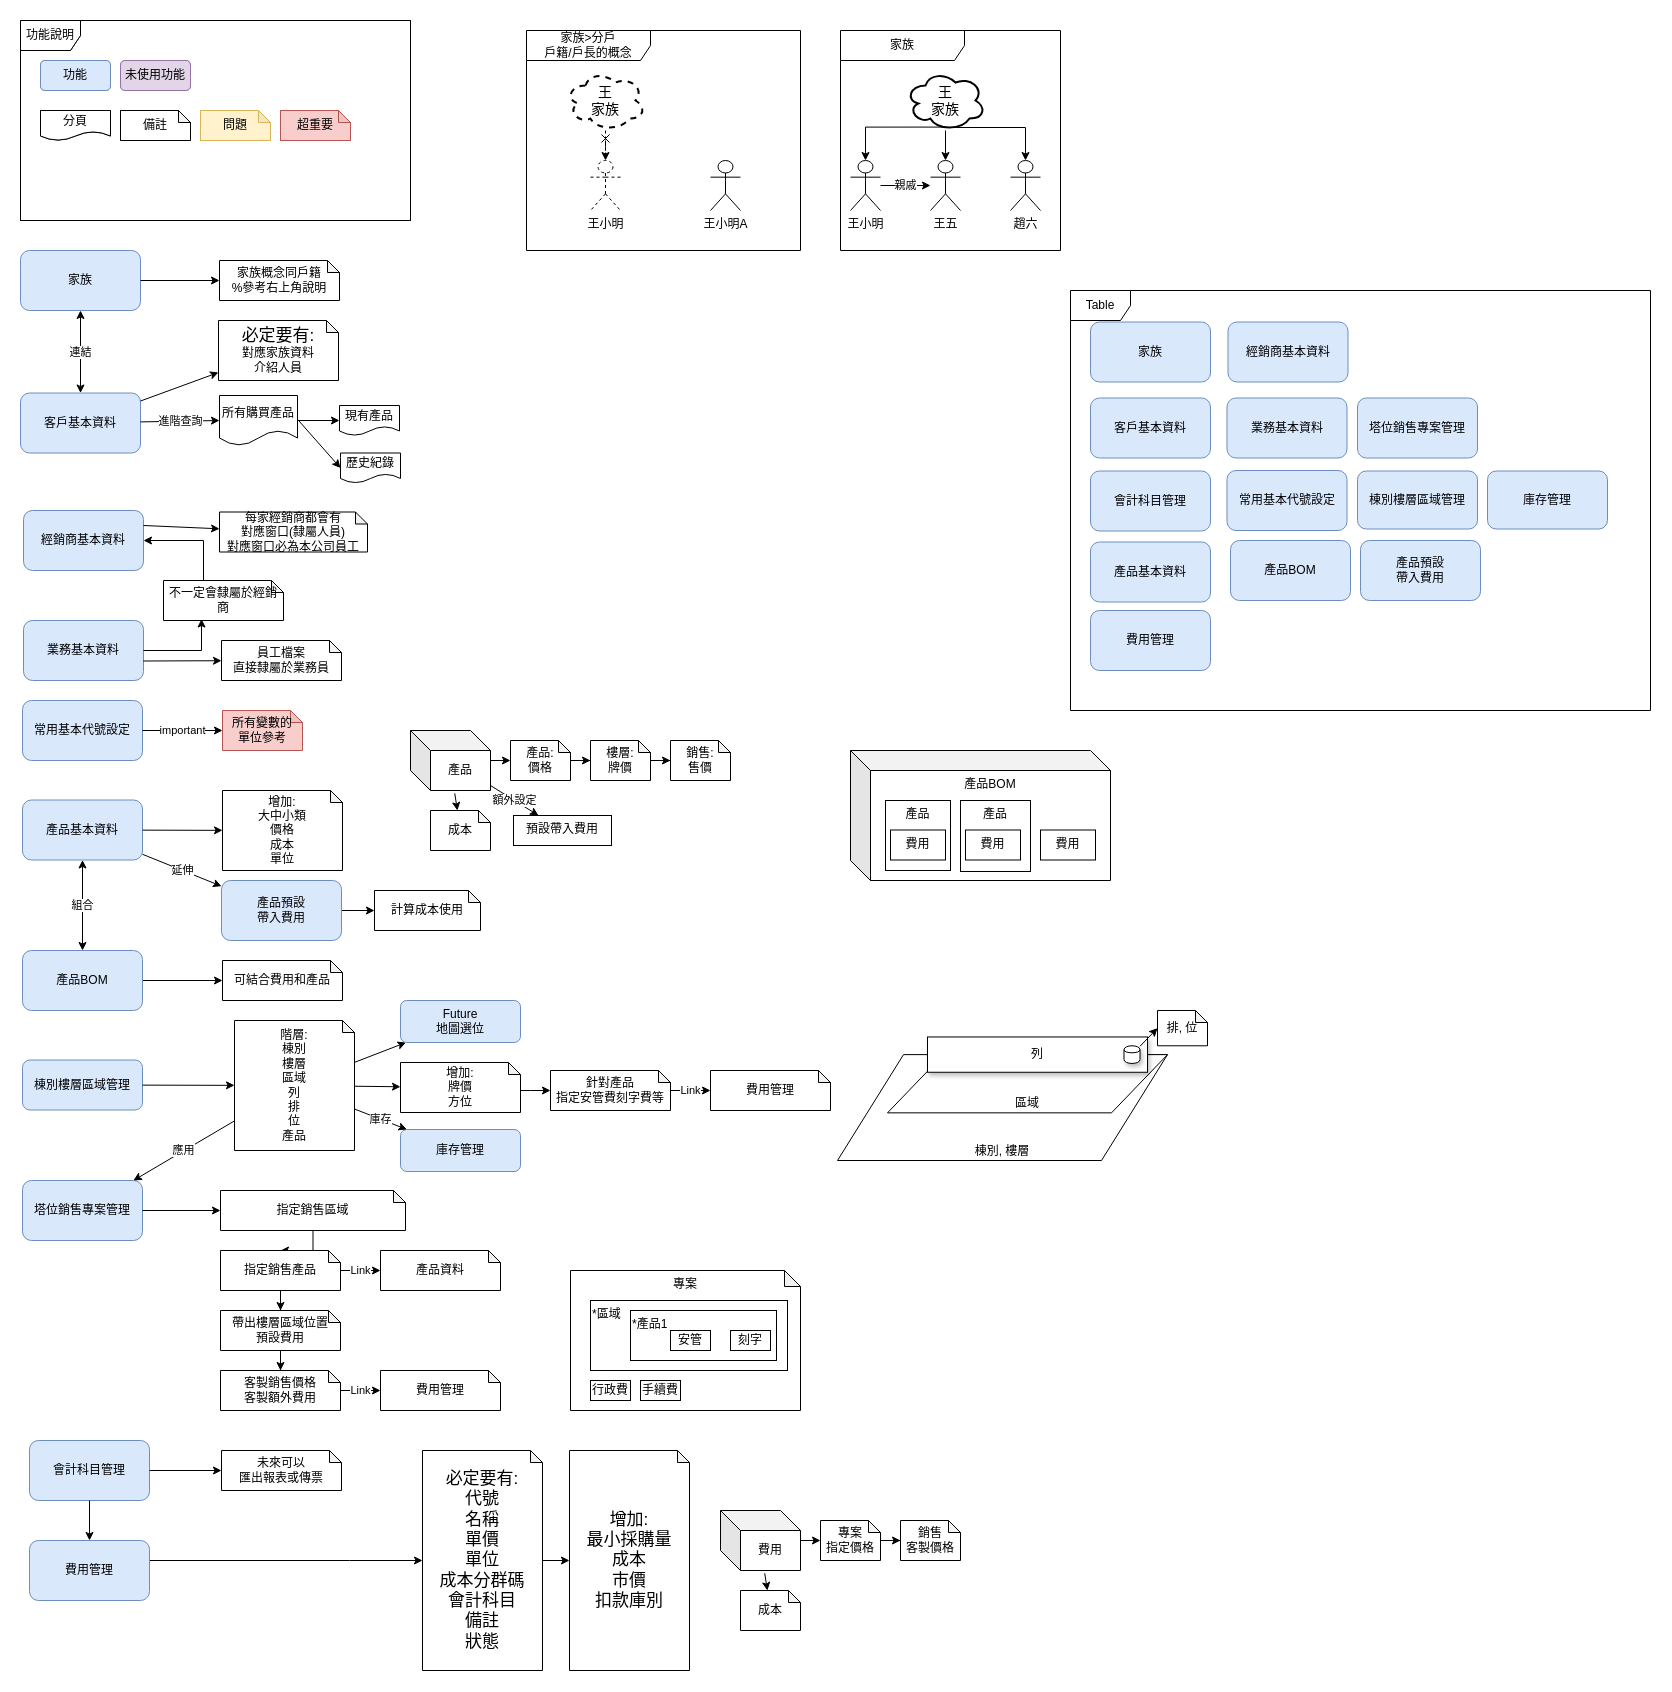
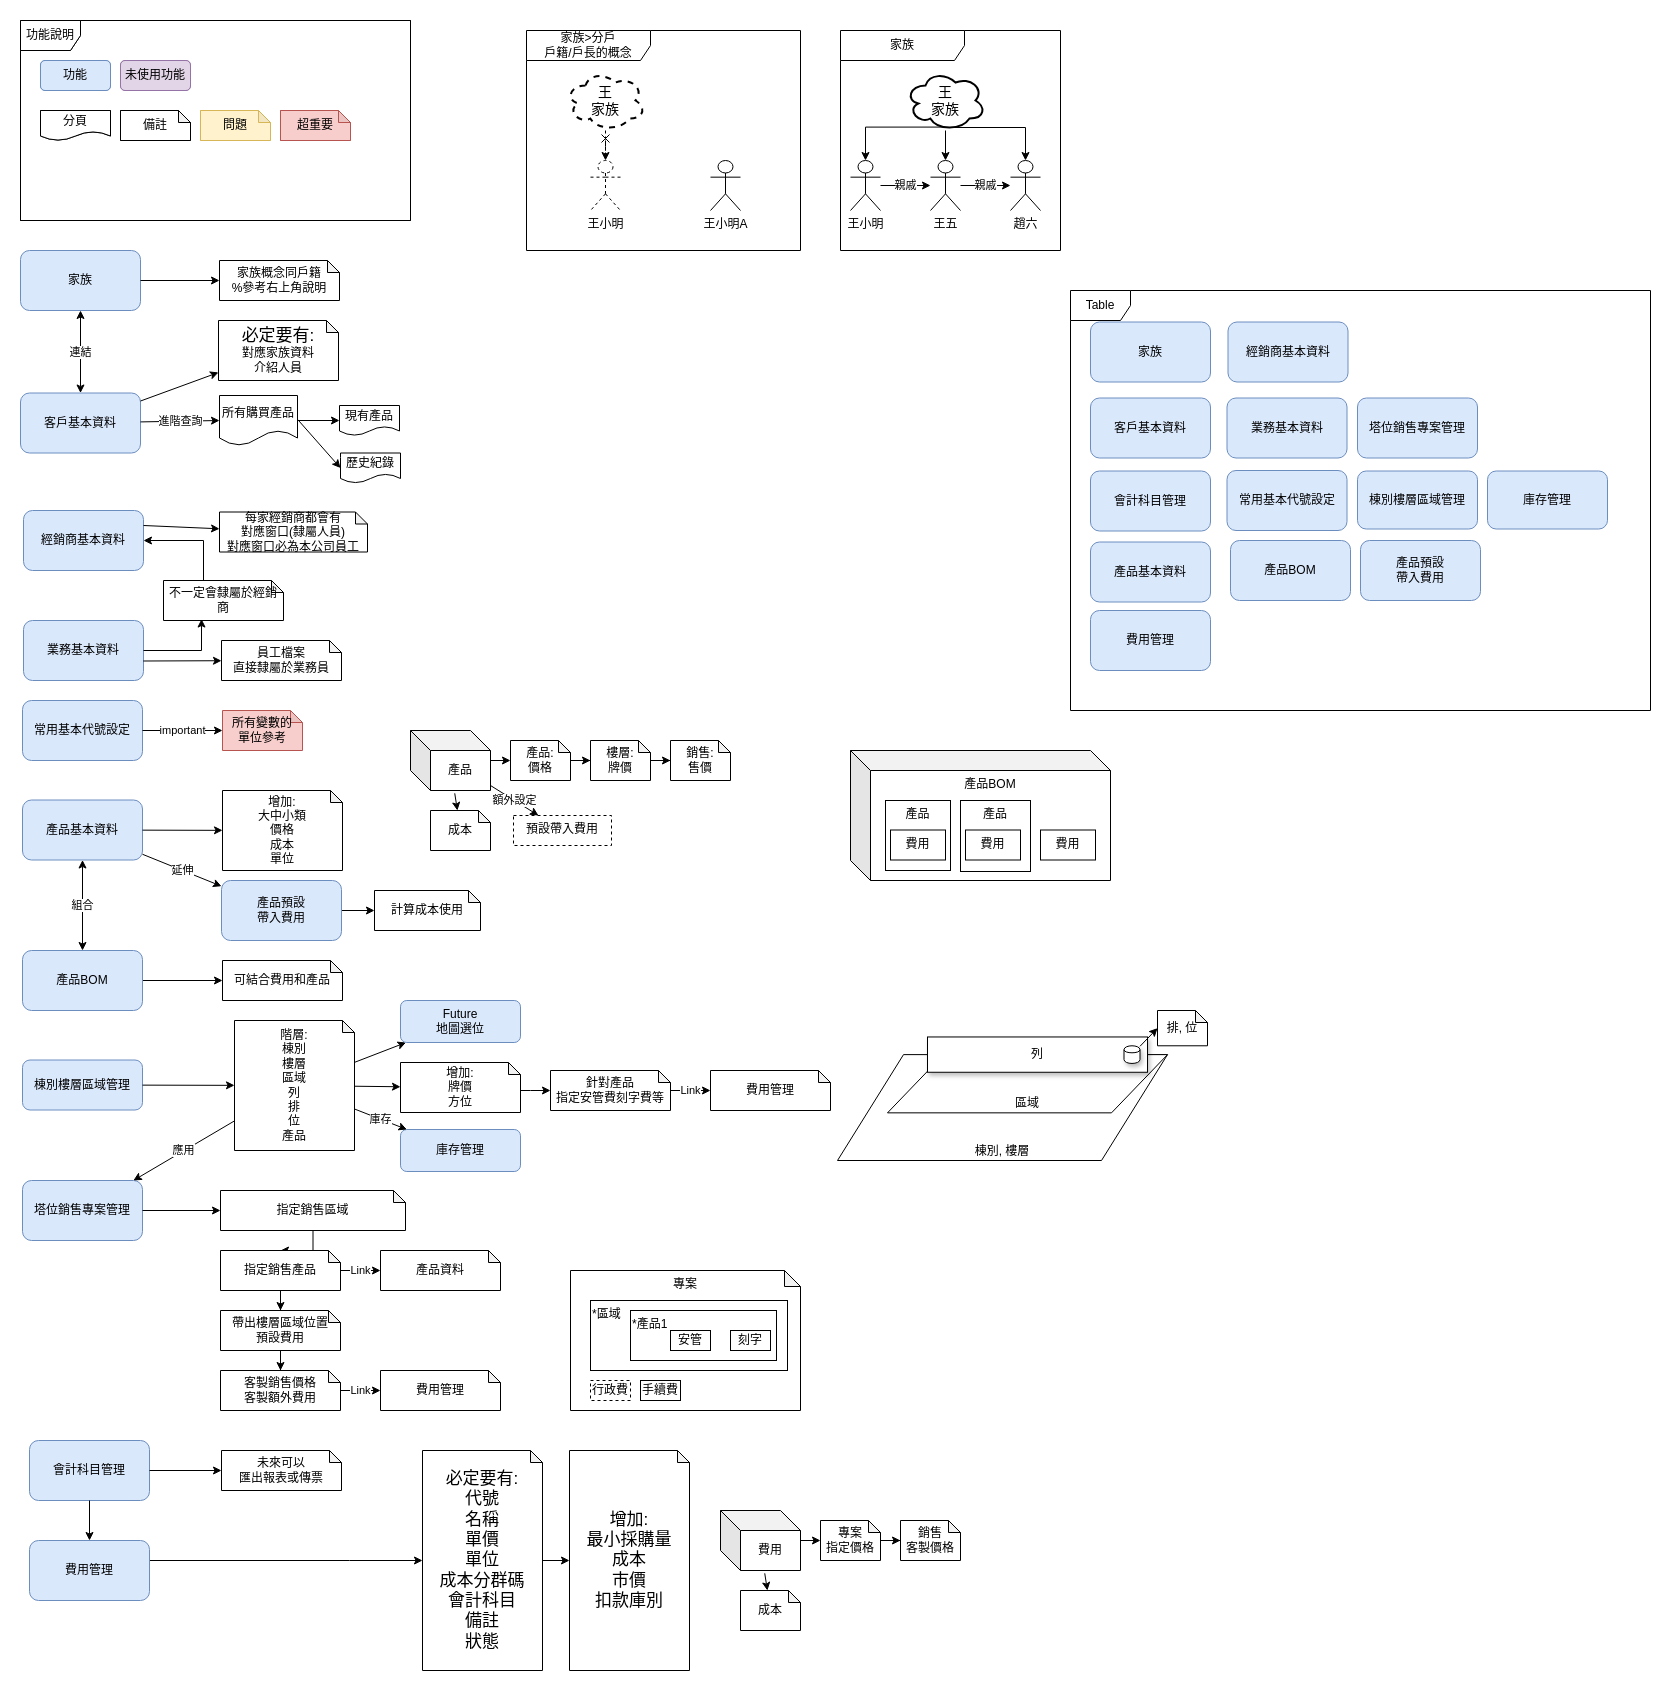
none -> (982, 186)
(563, 831) -> (563, 831)
(611, 1391) -> (611, 1391)
